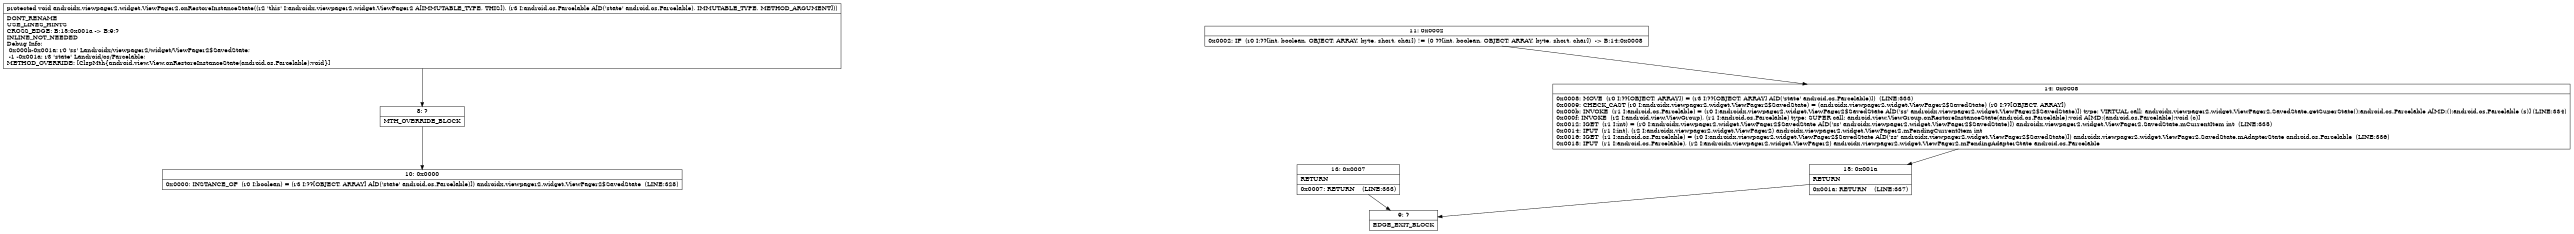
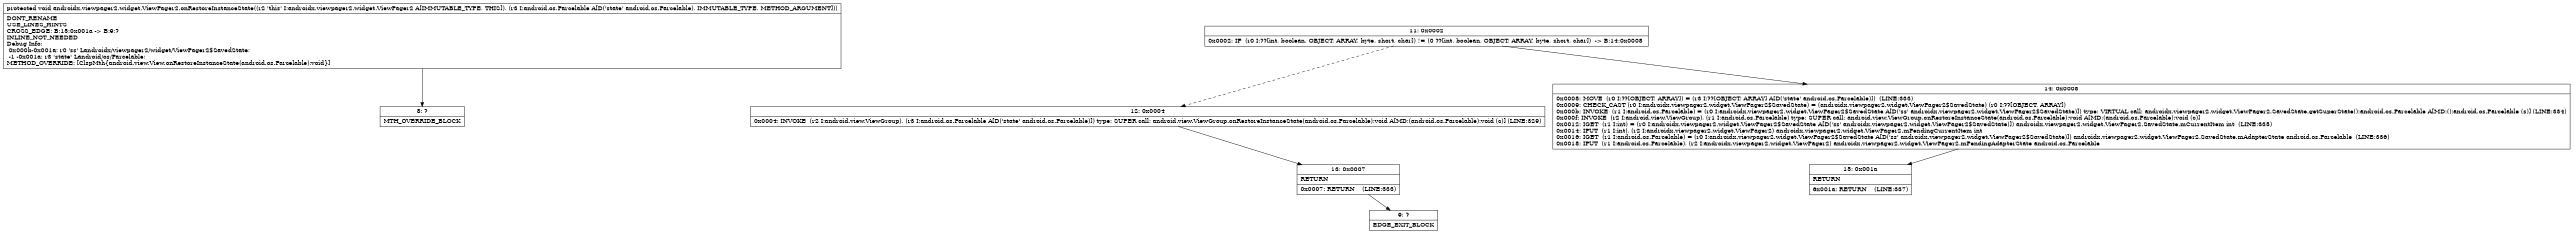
none -> (1148, 117)
(422, 180) -> none
(1860, 190) -> (1860, 190)
(1626, 201) -> none
